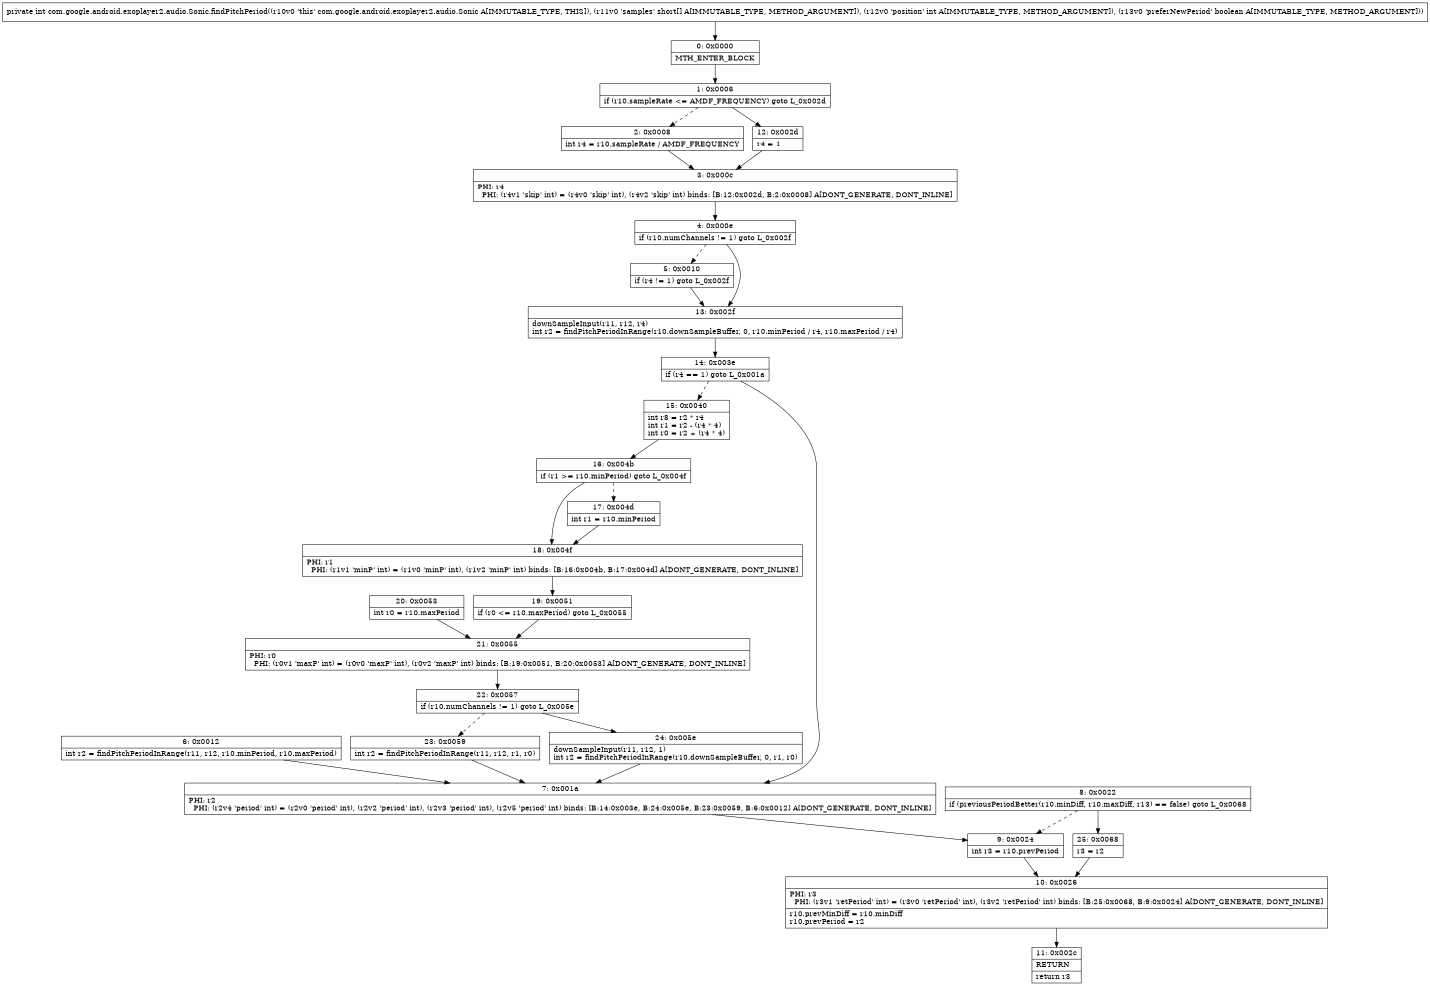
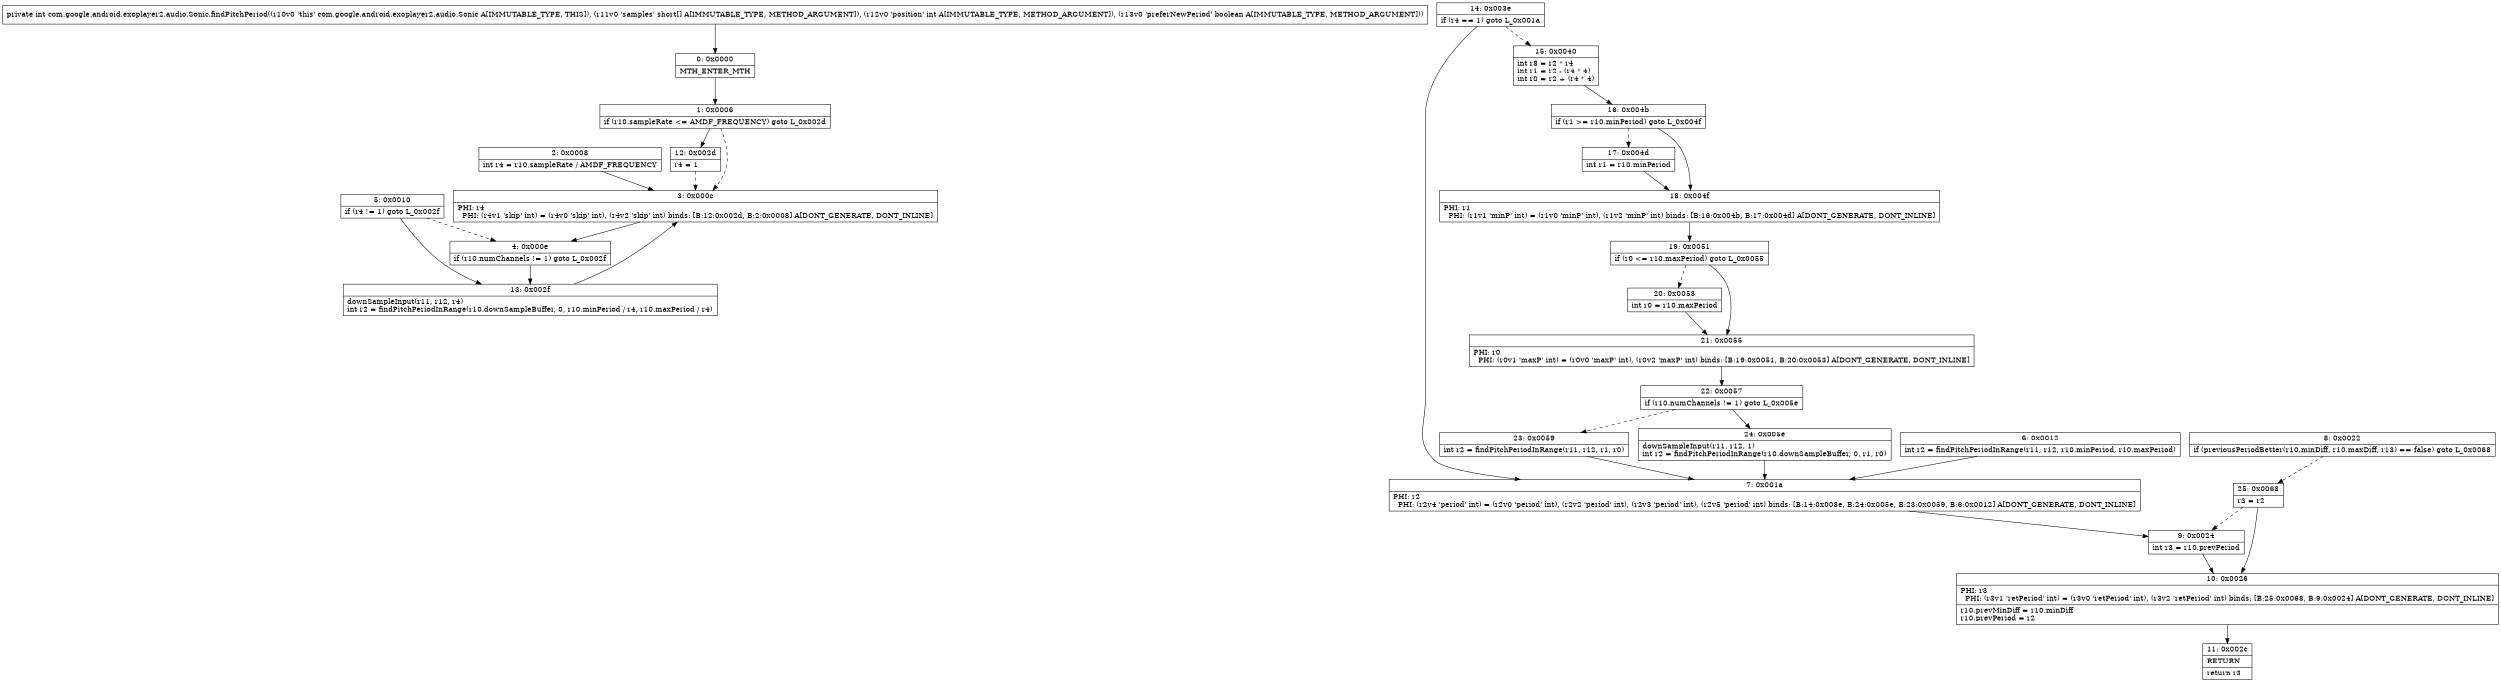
(715, 58) -> (715, 71)
(686, 116) -> (727, 158)
(751, 158) -> (695, 178)
(700, 252) -> (459, 229)
none -> (1683, 274)
(715, 345) -> (626, 259)
(1098, 820) -> (2303, 468)
(1059, 821) -> (2230, 517)
